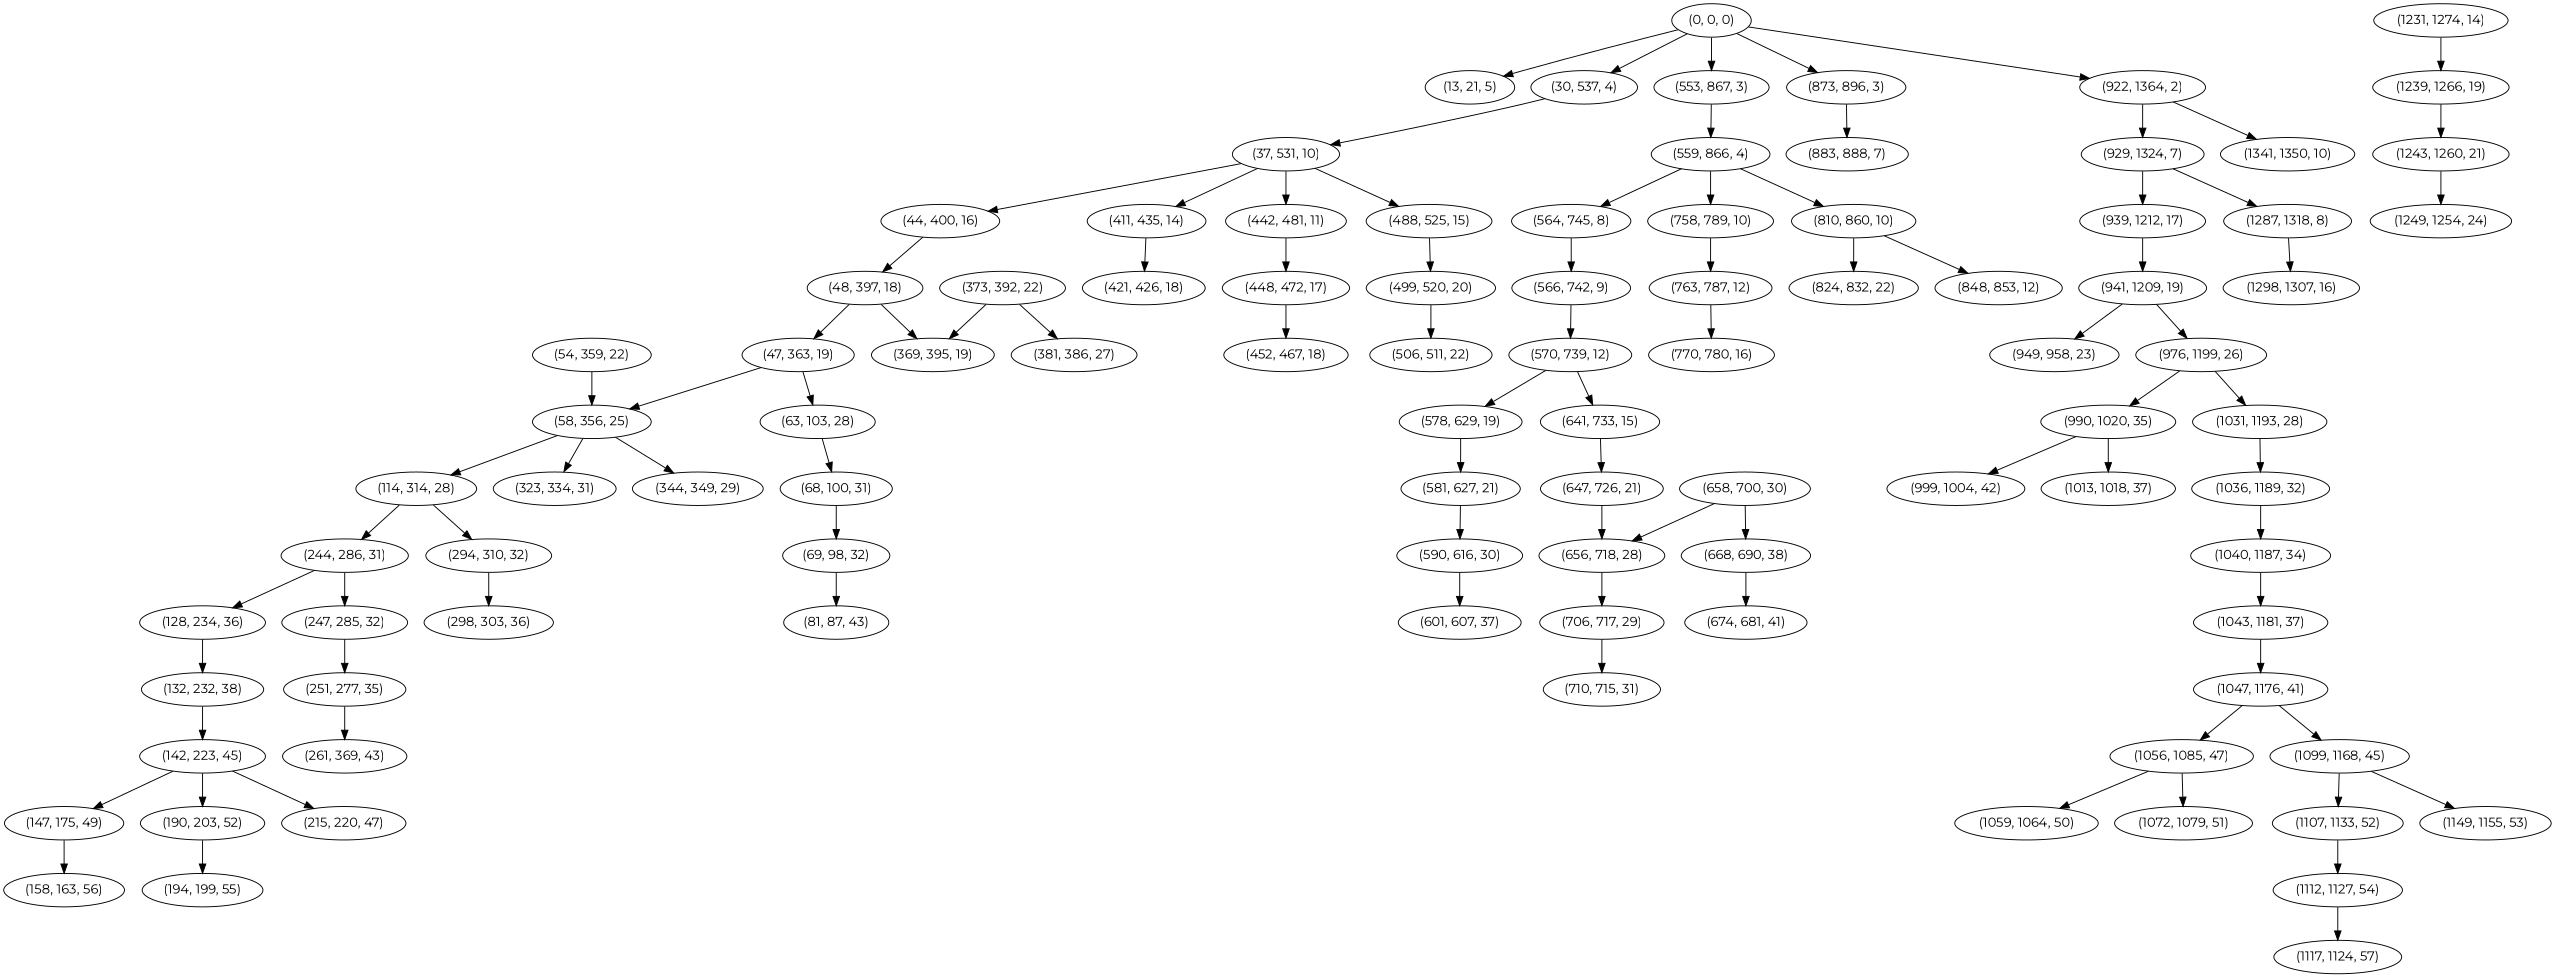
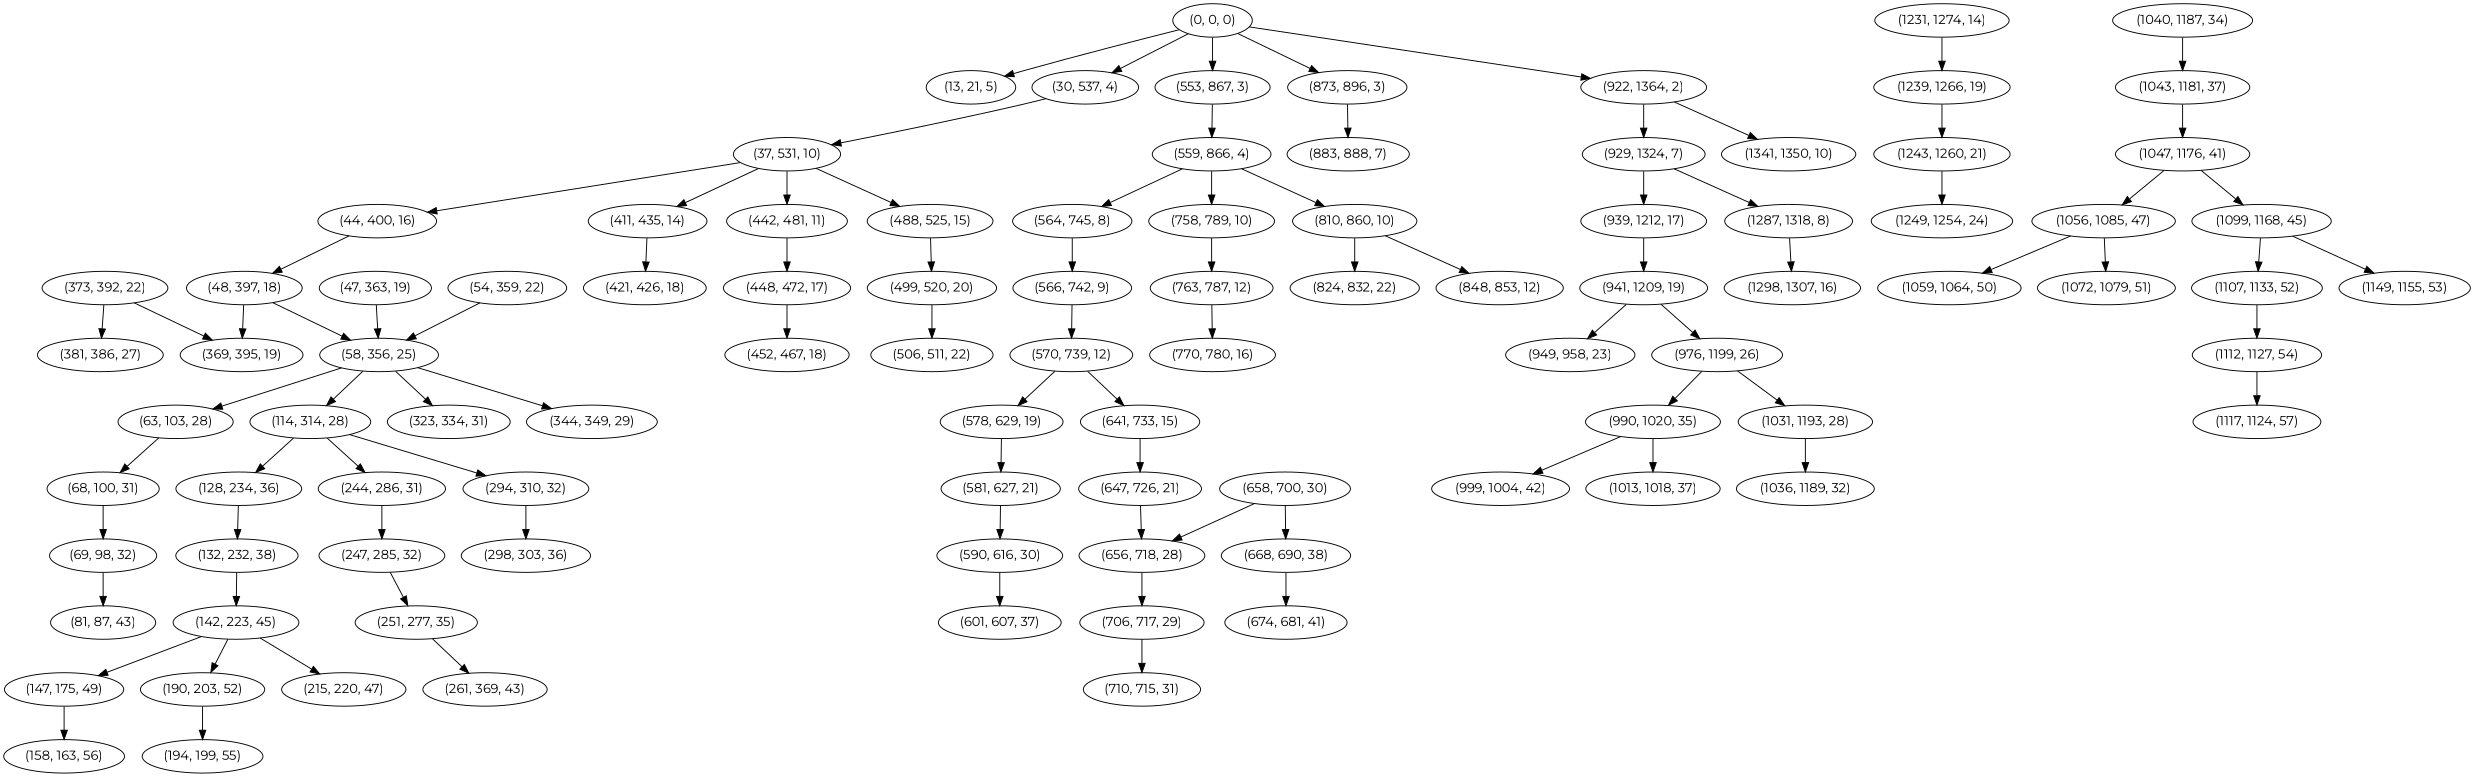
(835, 318) -> (308, 319)
(806, 384) -> (282, 387)
(2261, 518) -> none
(278, 587) -> (278, 452)
